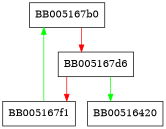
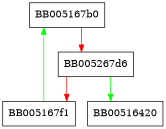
(96, 64) -> (96, 64)
